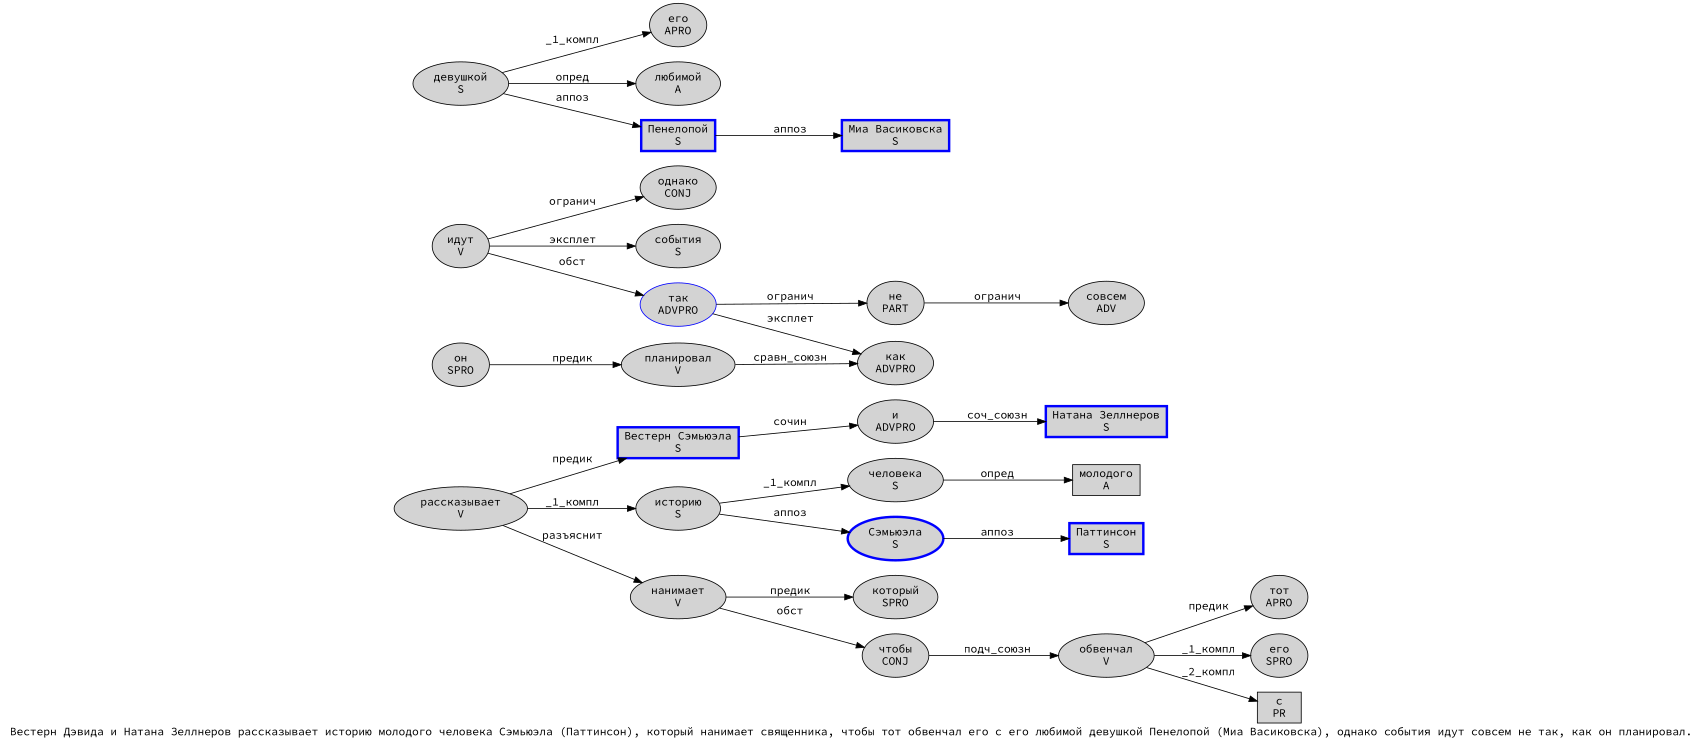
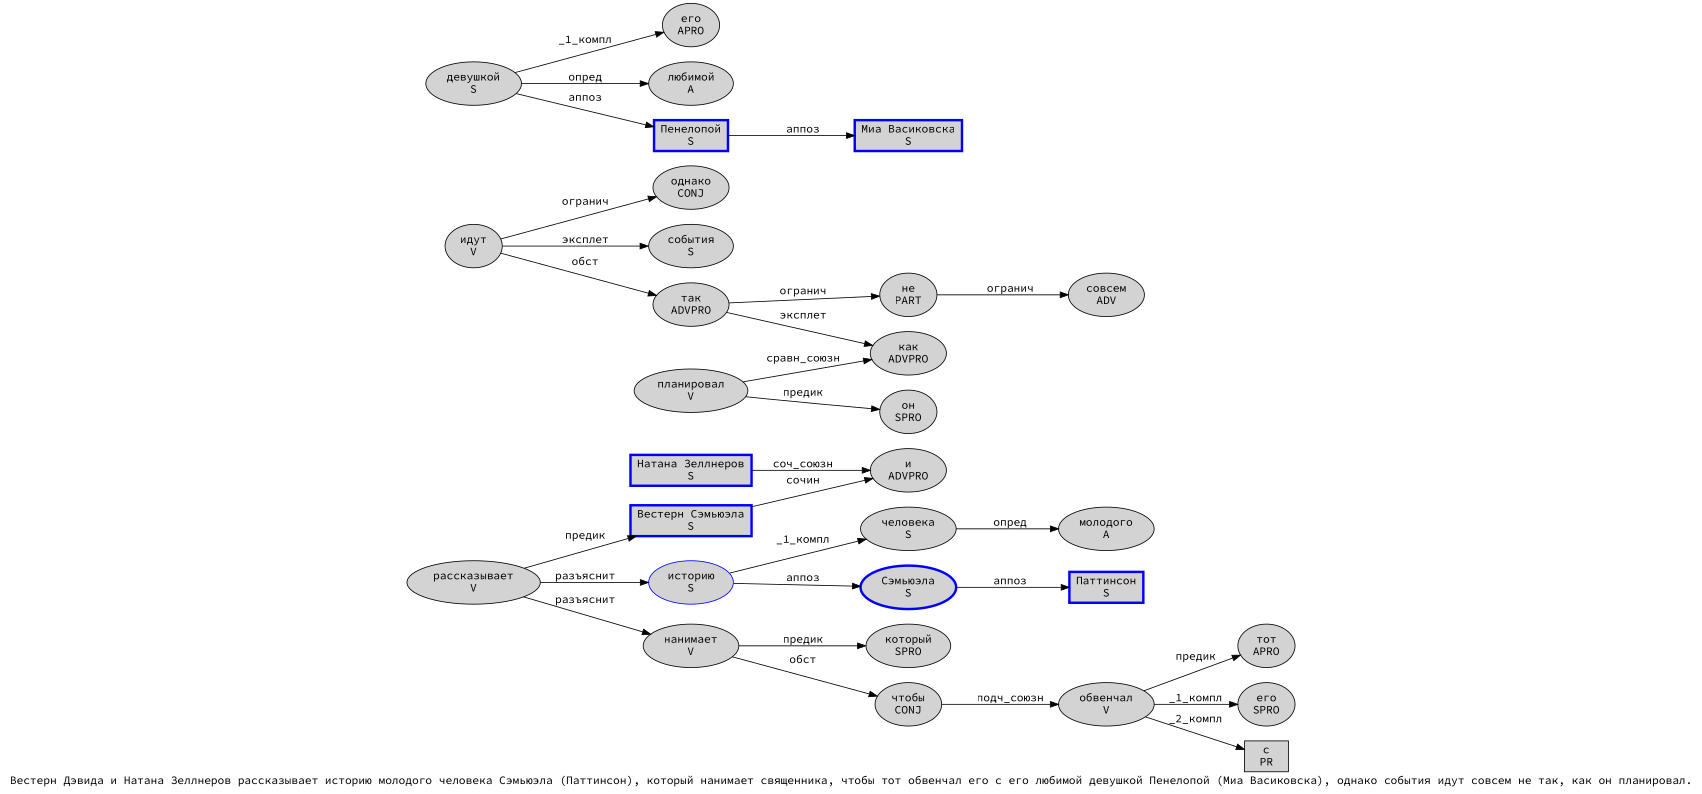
(678, 305) -> (691, 305)
(551, 365) -> (808, 403)
(986, 422) -> (807, 470)
(1106, 480) -> (1106, 529)
(573, 502) -> (585, 576)
(678, 509) -> (691, 582)
